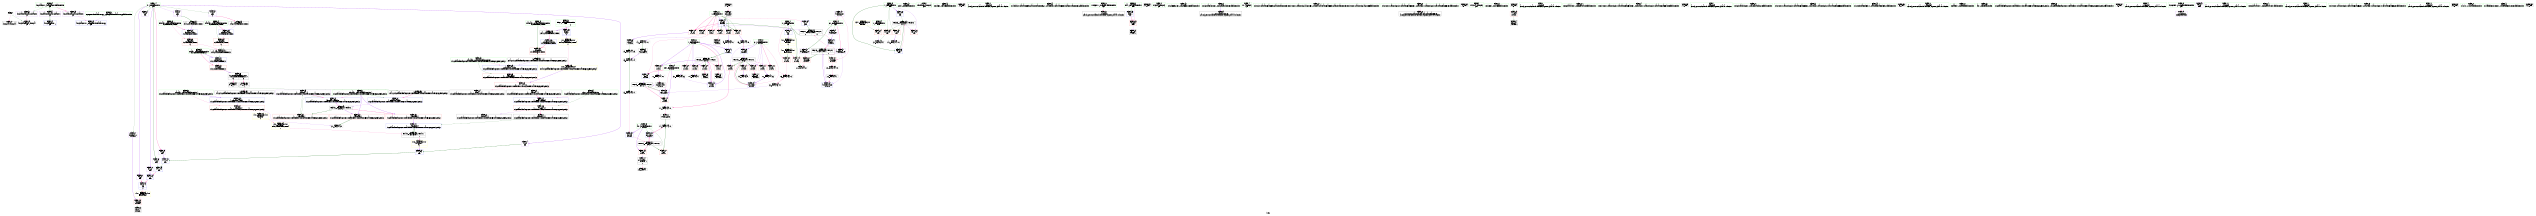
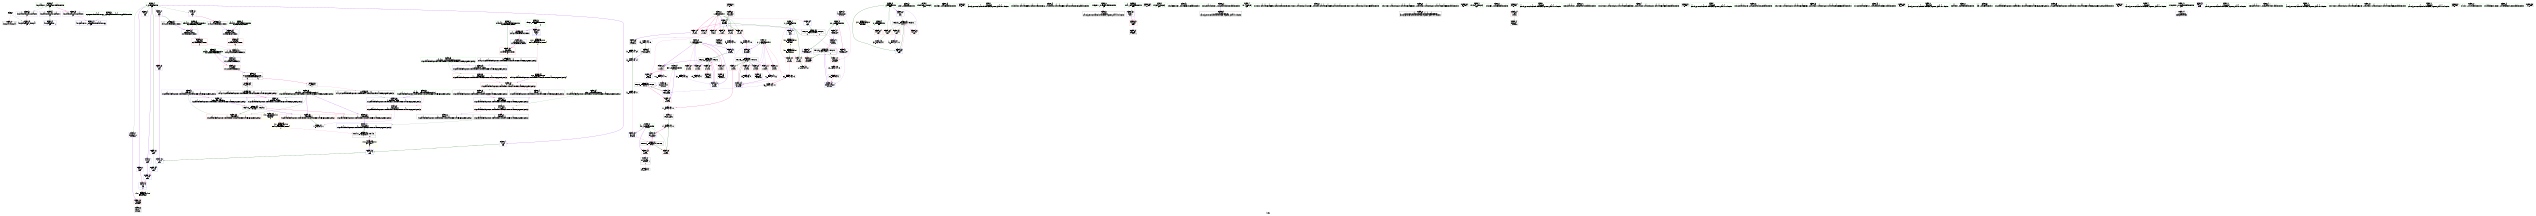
(156, 79) -> (159, 41)
